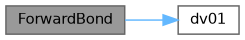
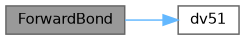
(209, 20) -> (209, 20)
